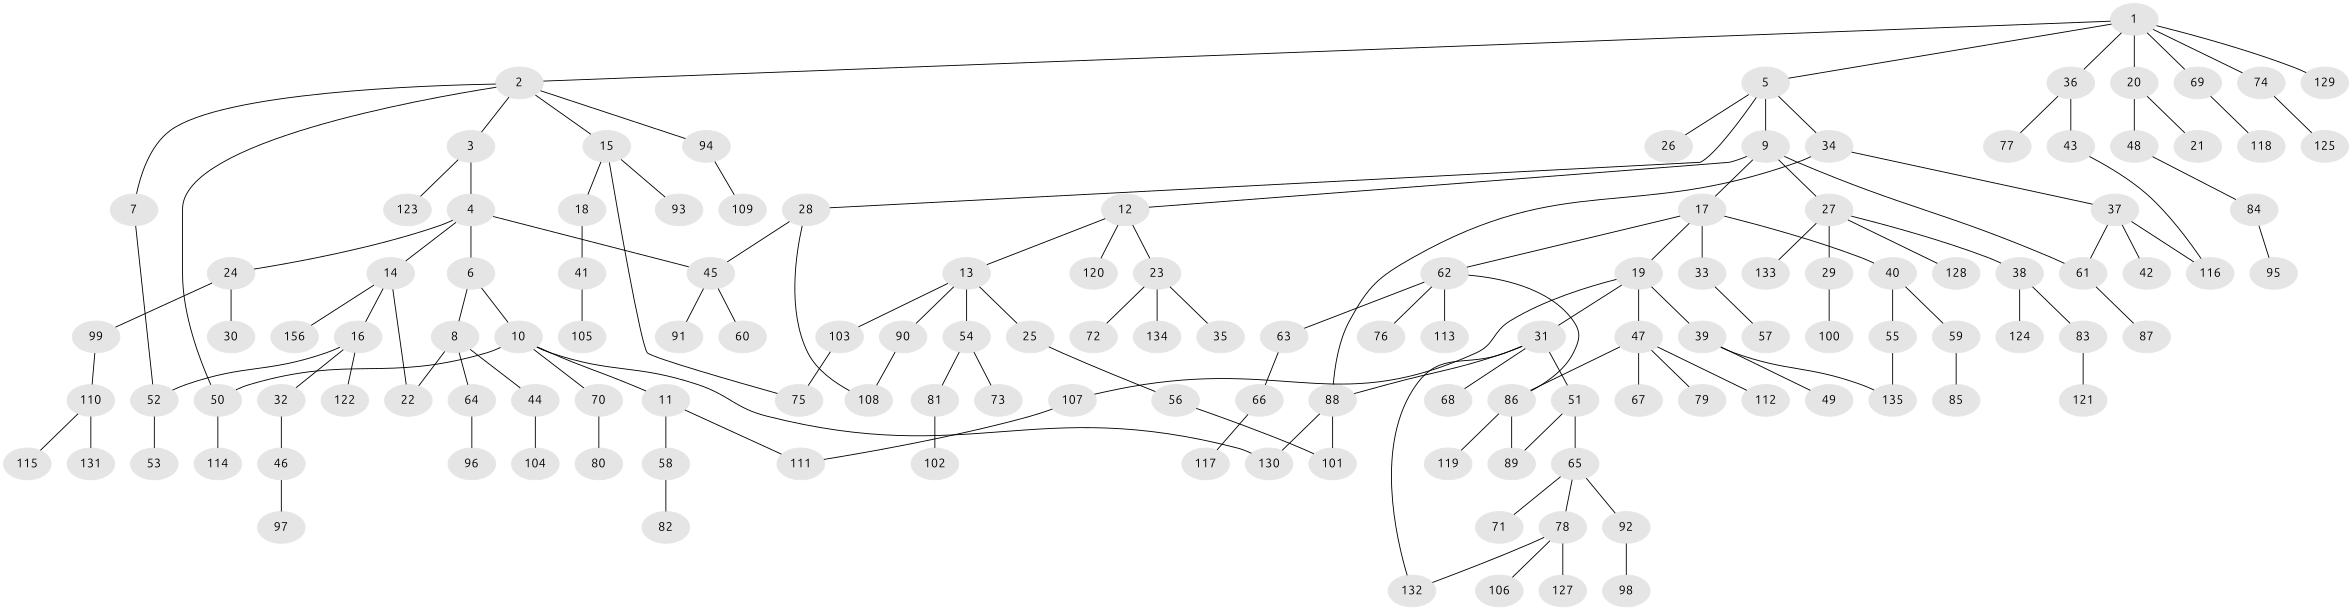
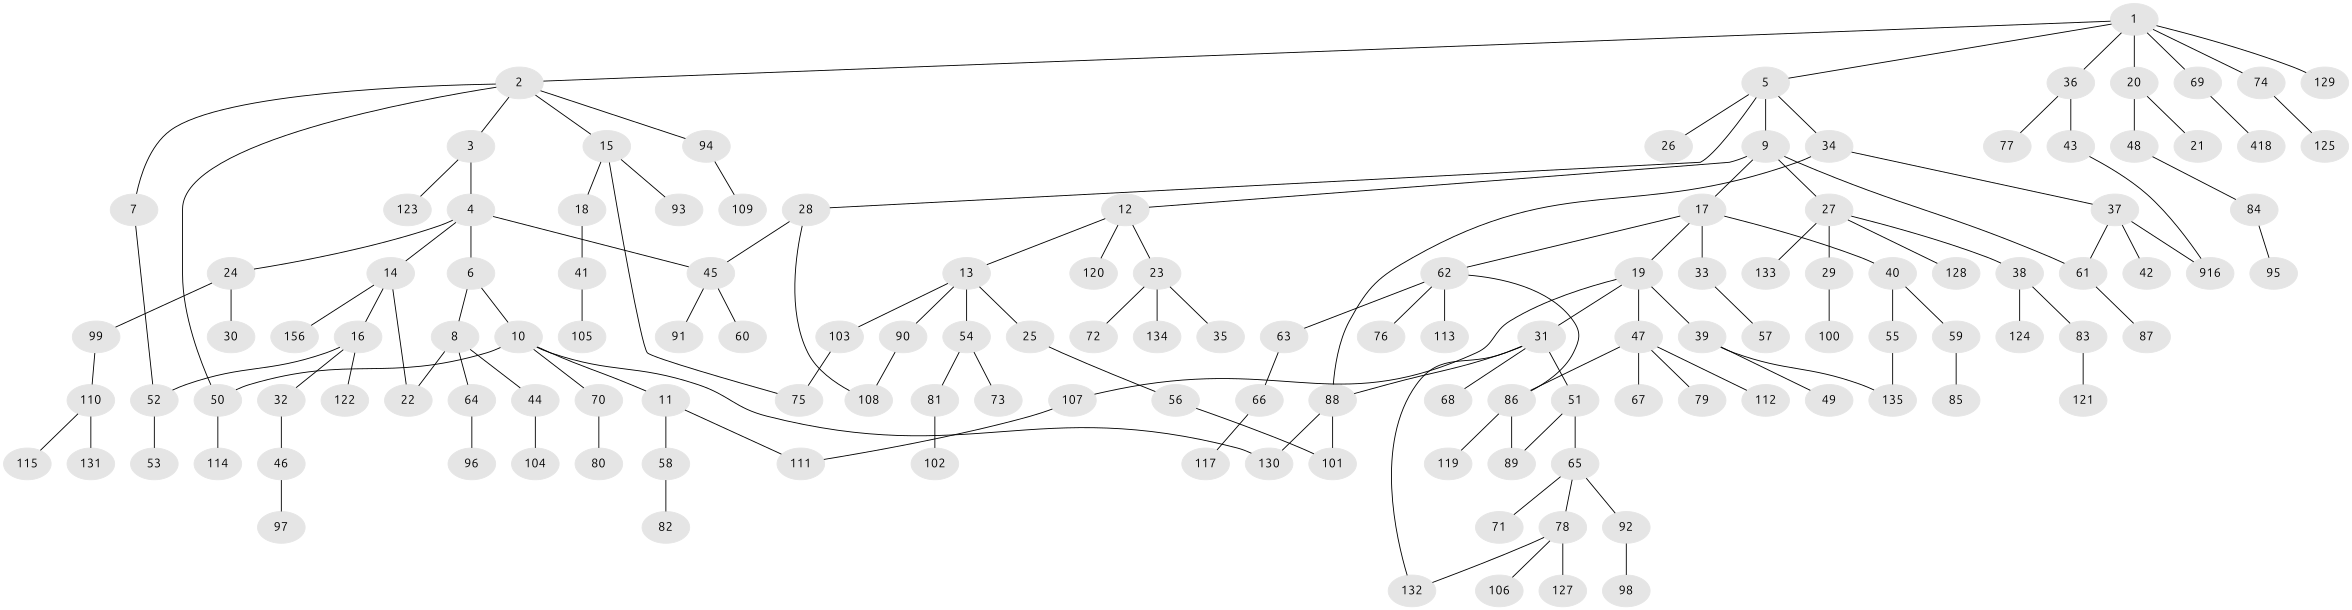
(2261, 146) -> (2261, 146)
(2210, 273) -> (2210, 273)
